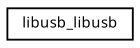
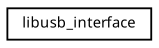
(70, 24) -> (79, 24)
